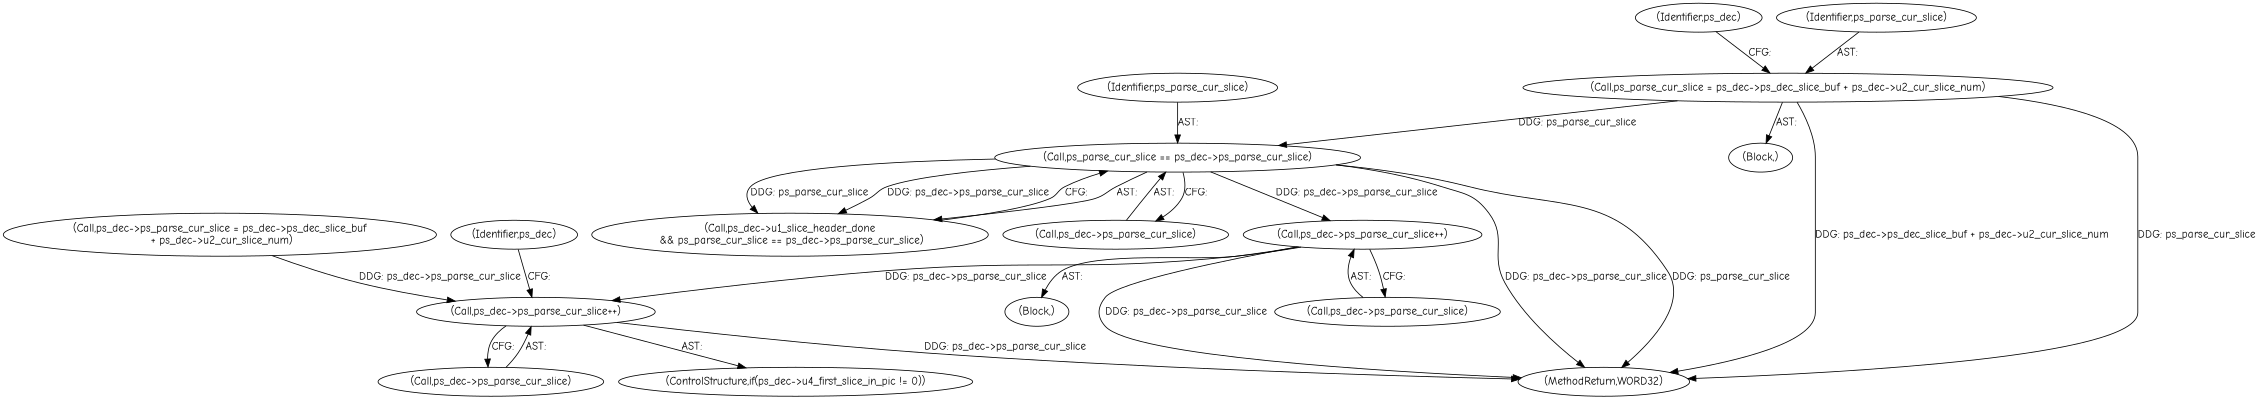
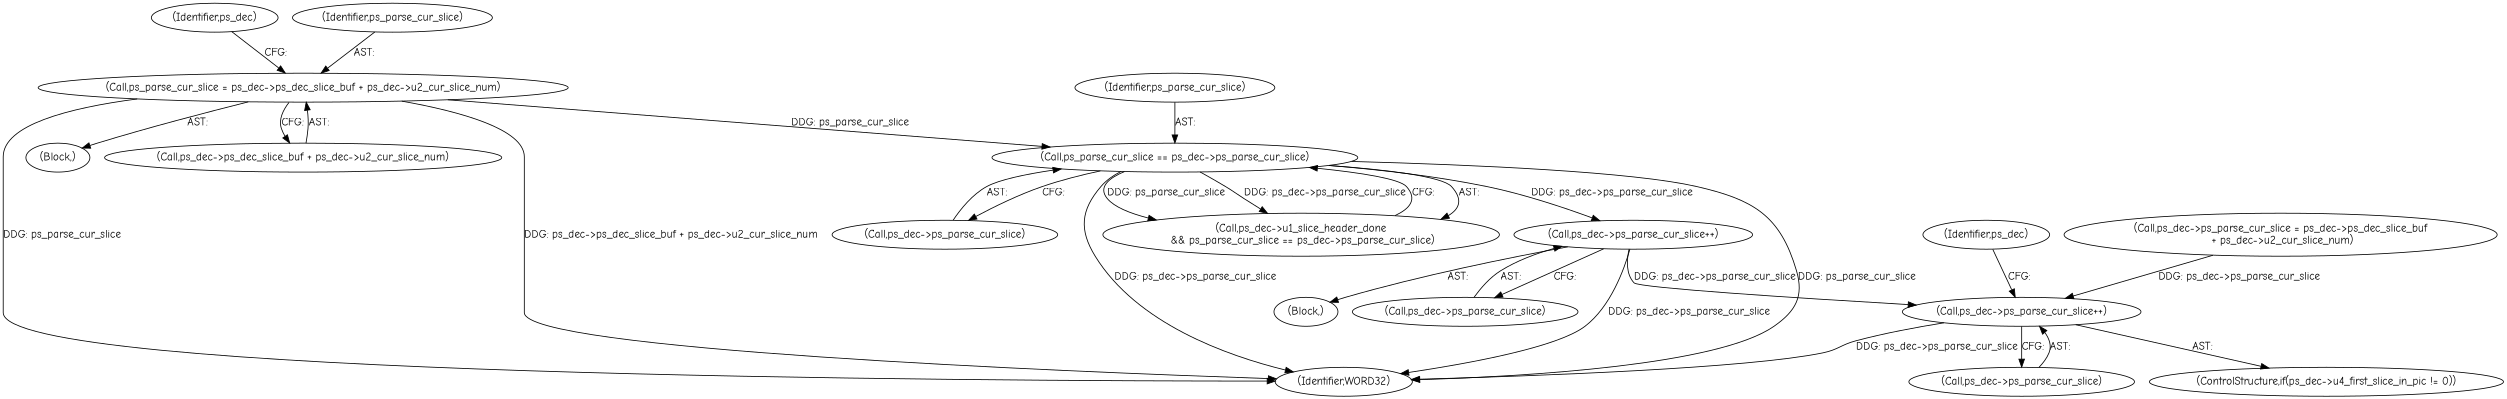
none -> (303, 158)
(1604, 382) -> (1344, 382)
